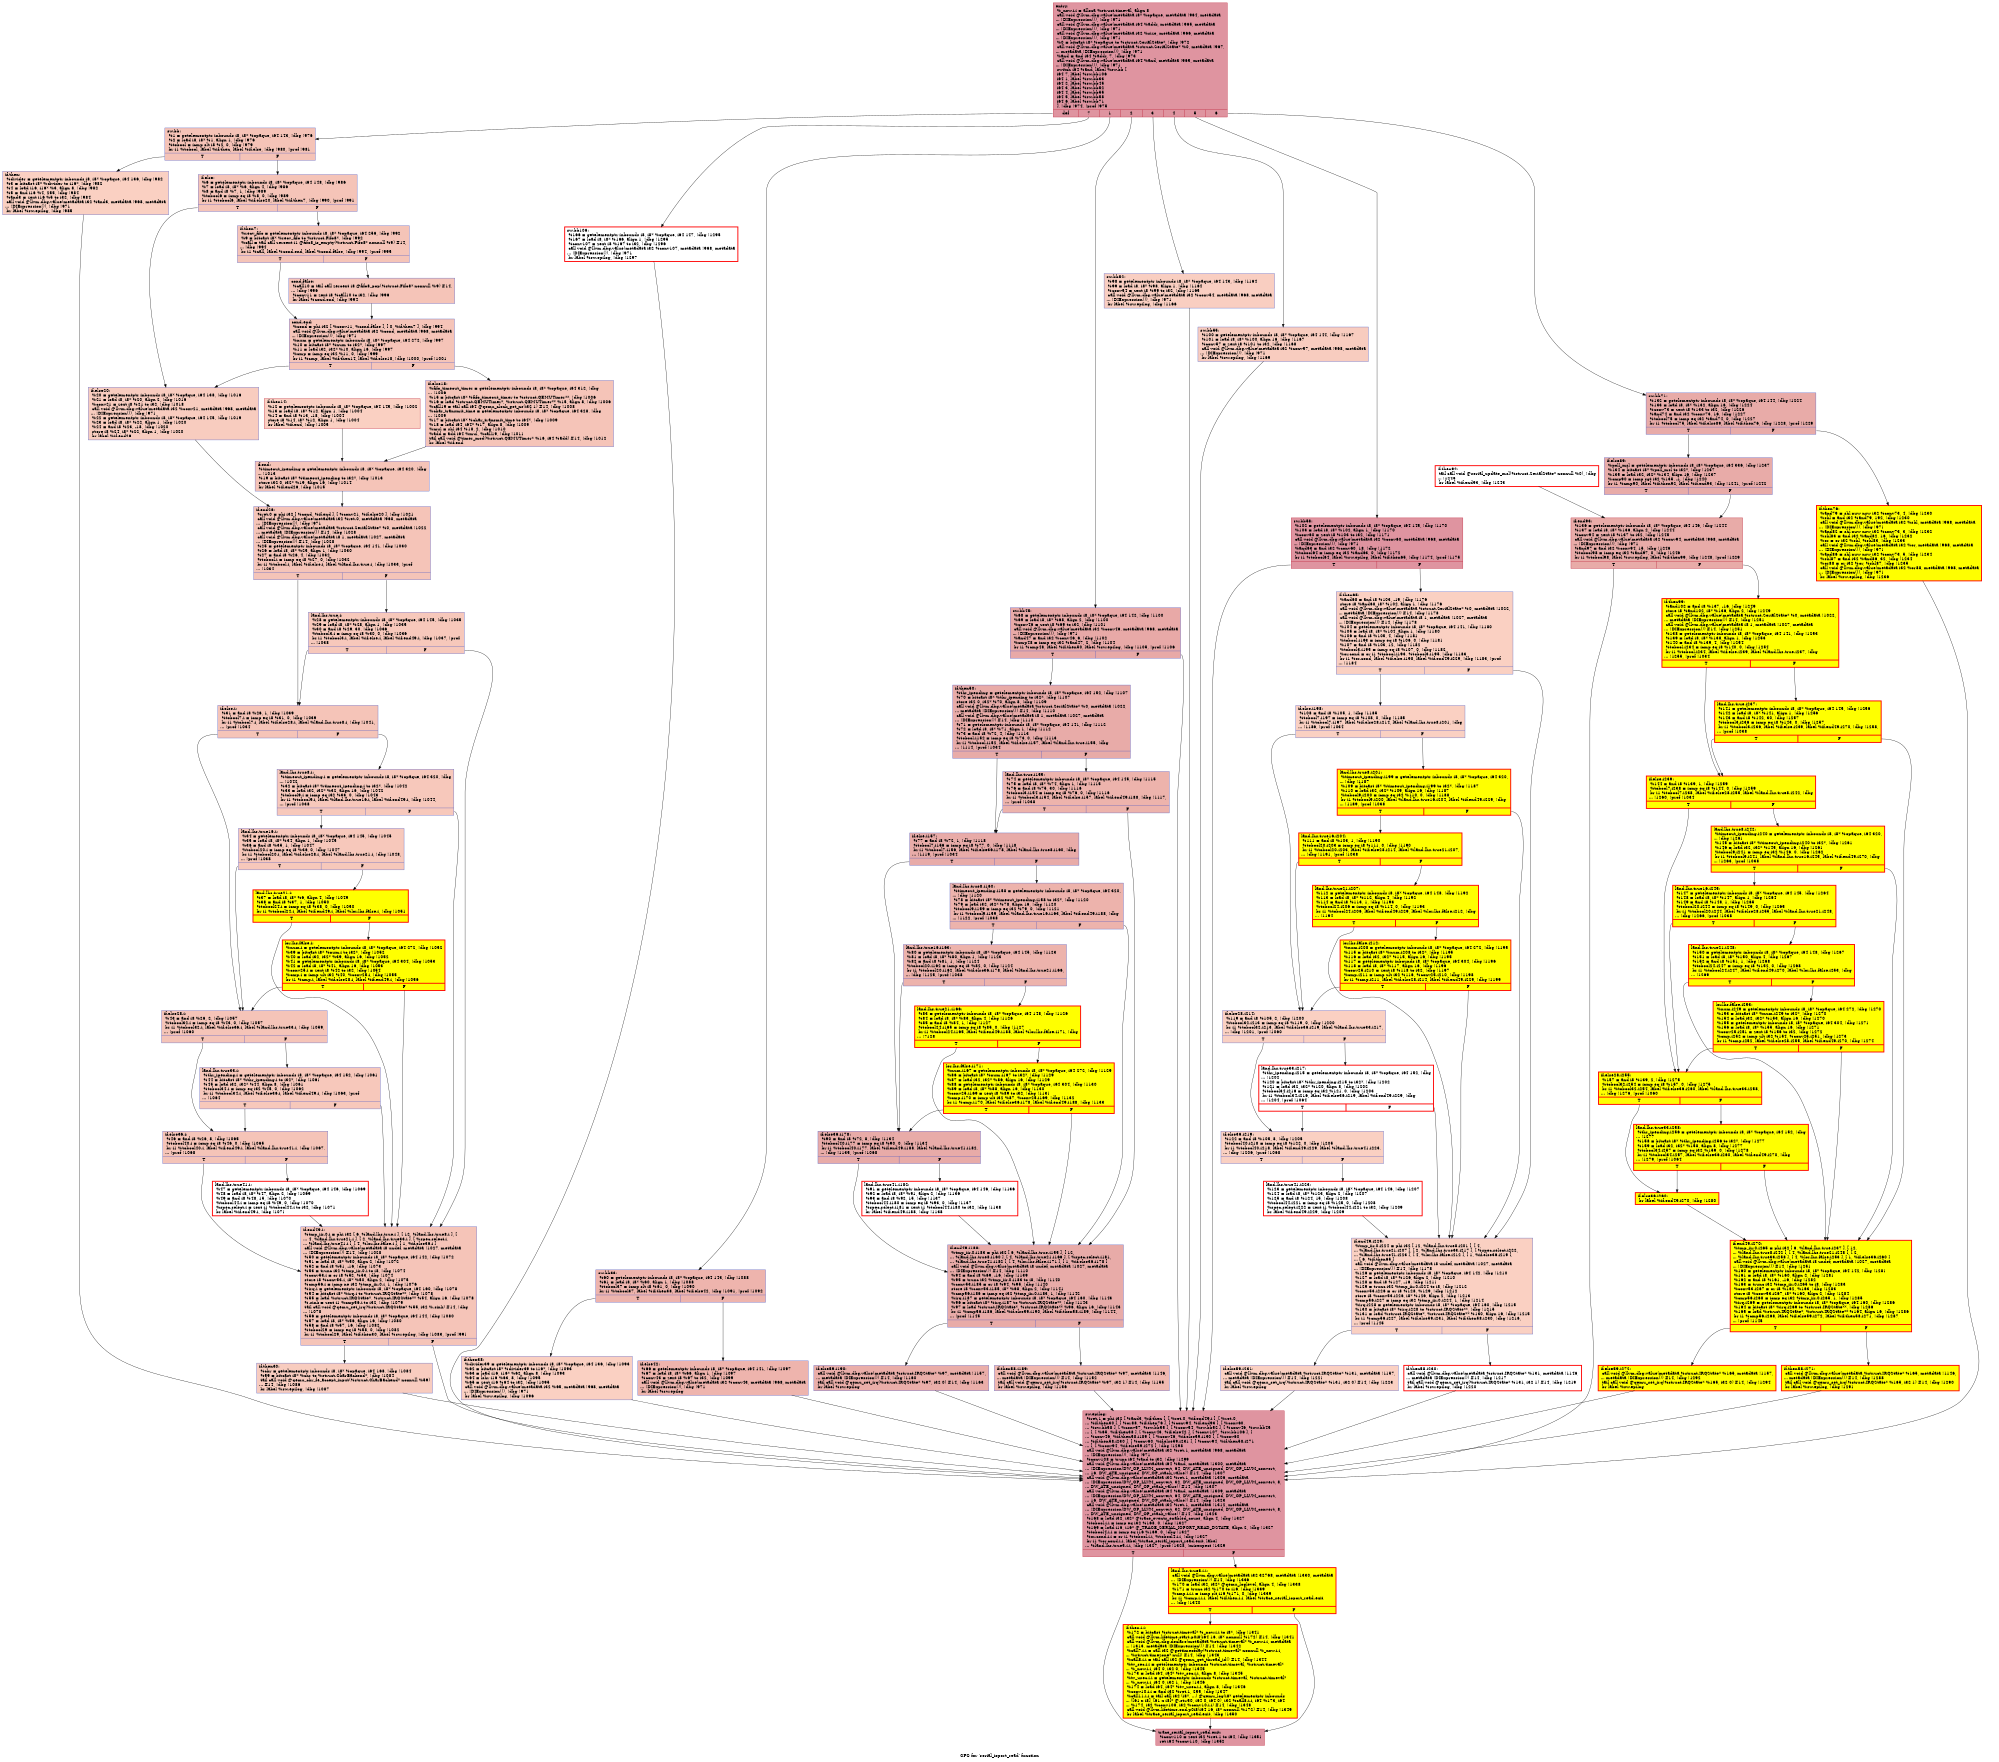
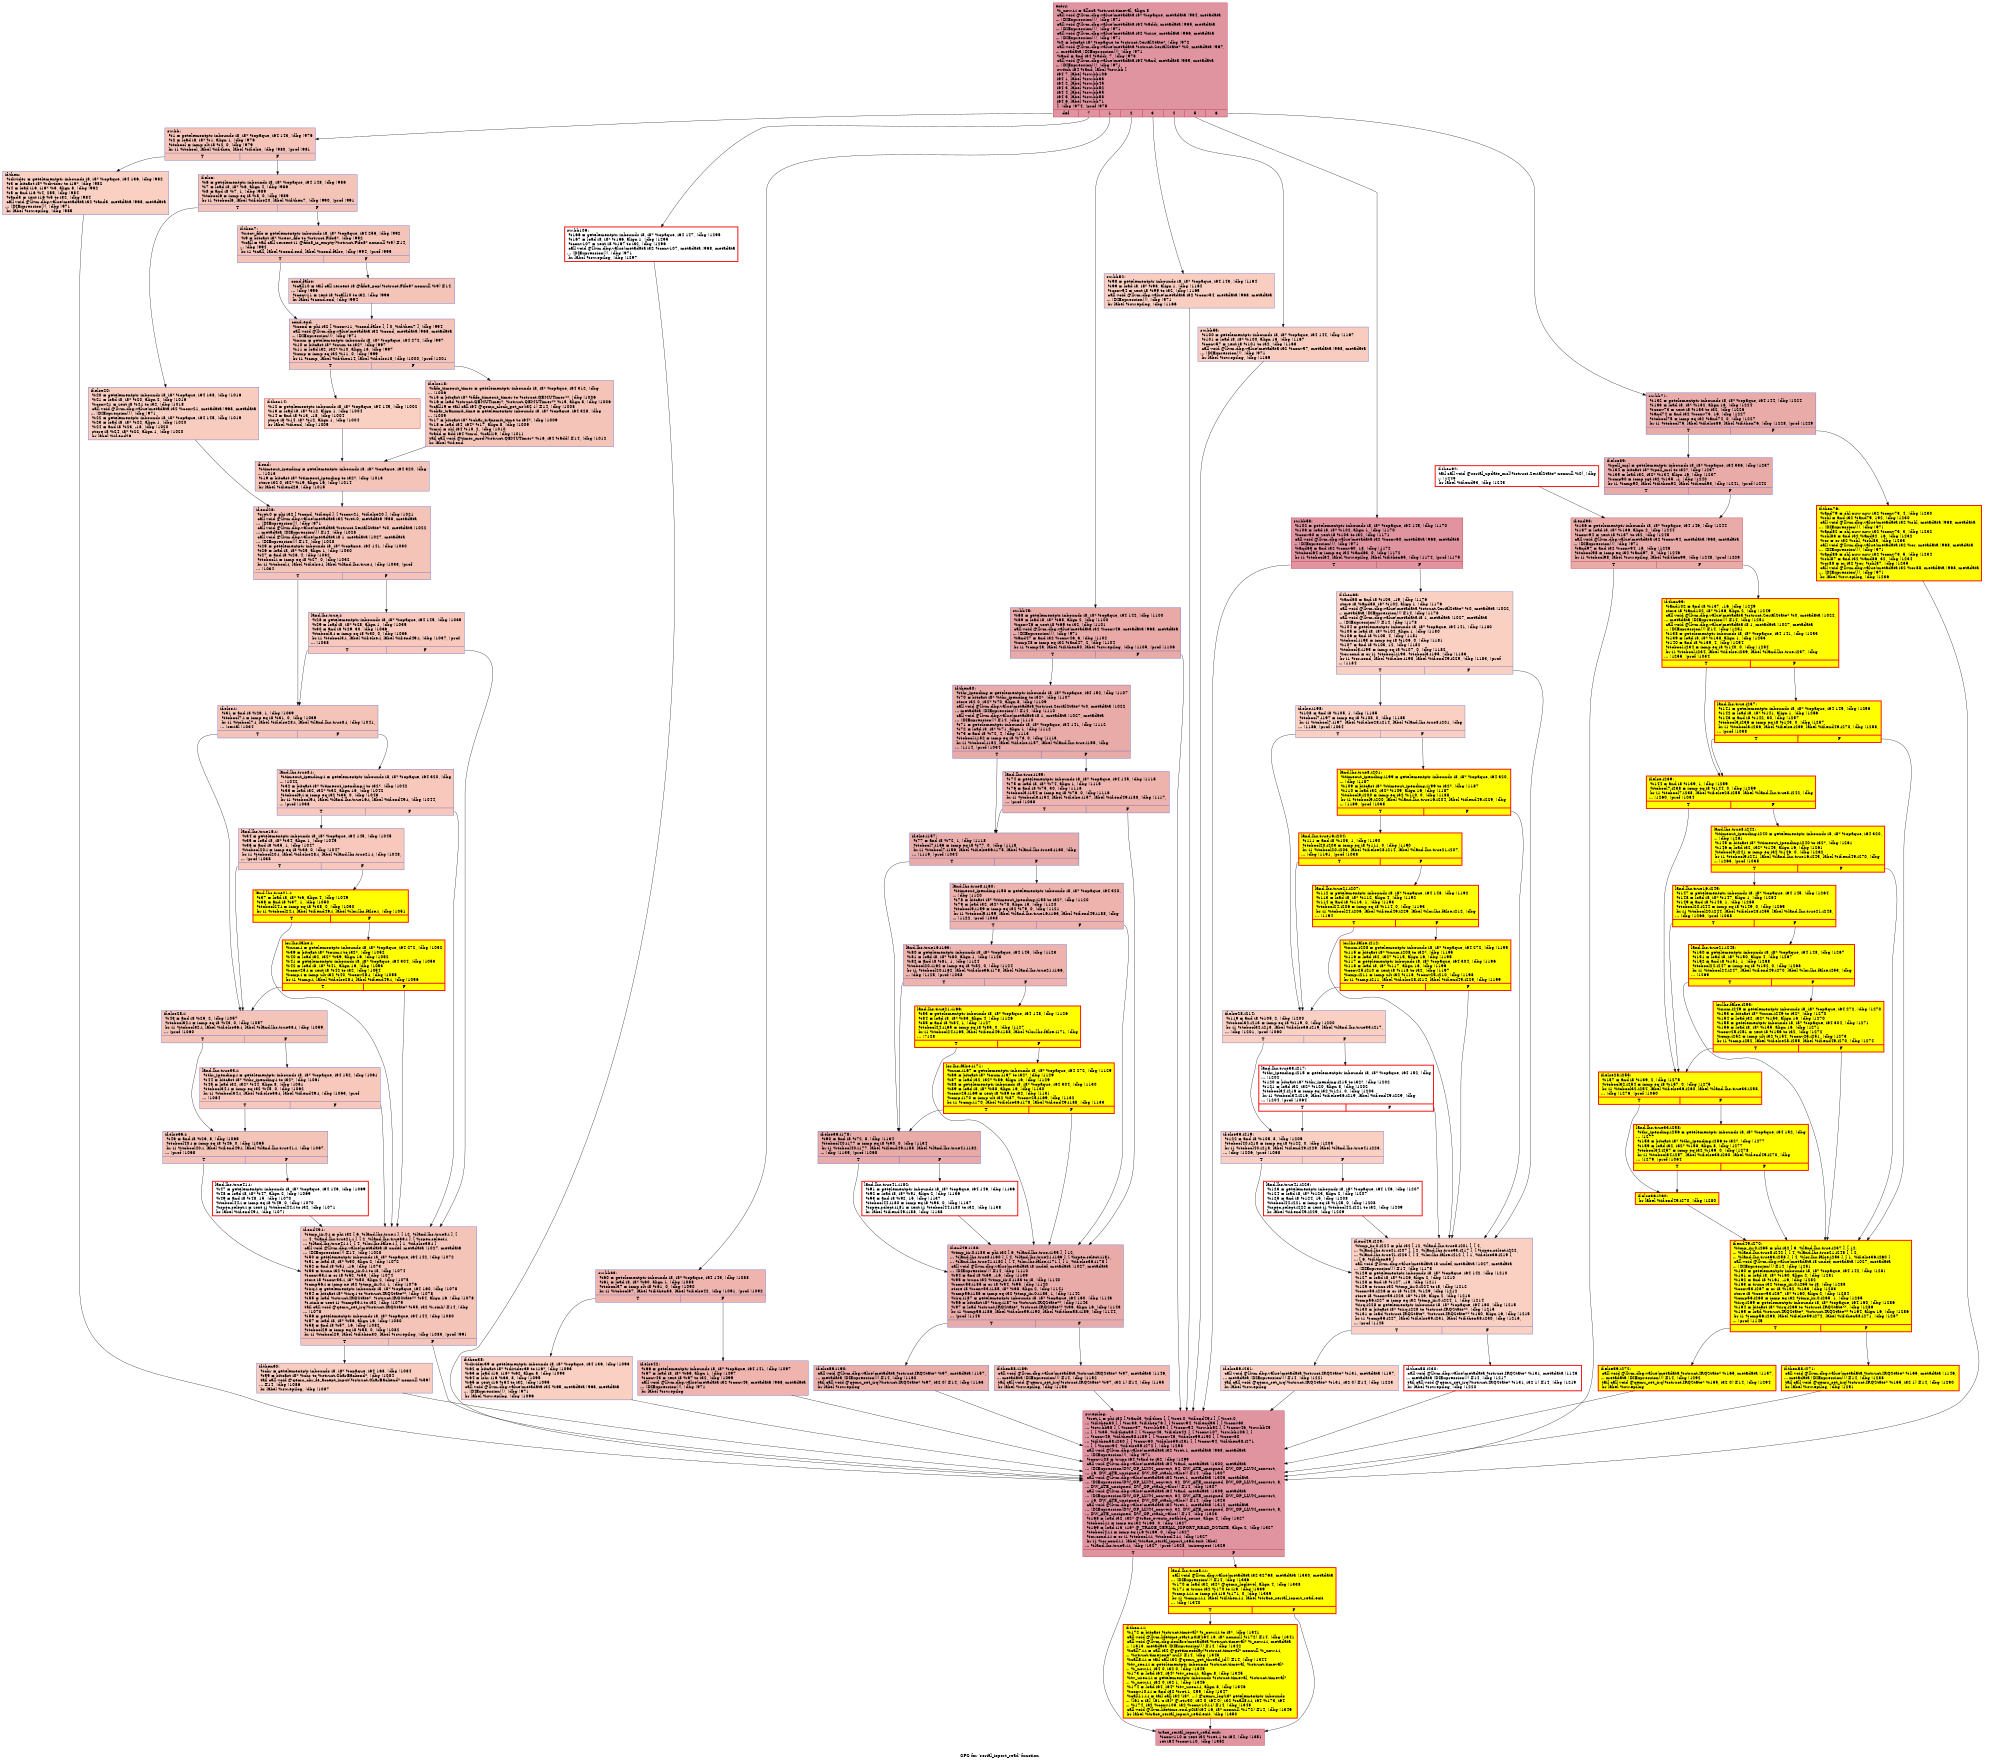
(252, 372) -> (332, 383)
(235, 727) -> (237, 727)
none -> (1278, 1235)
